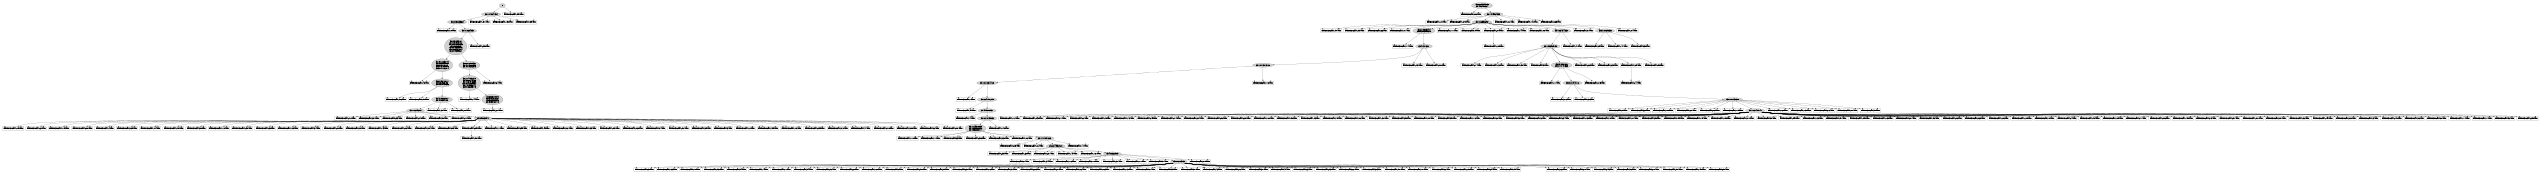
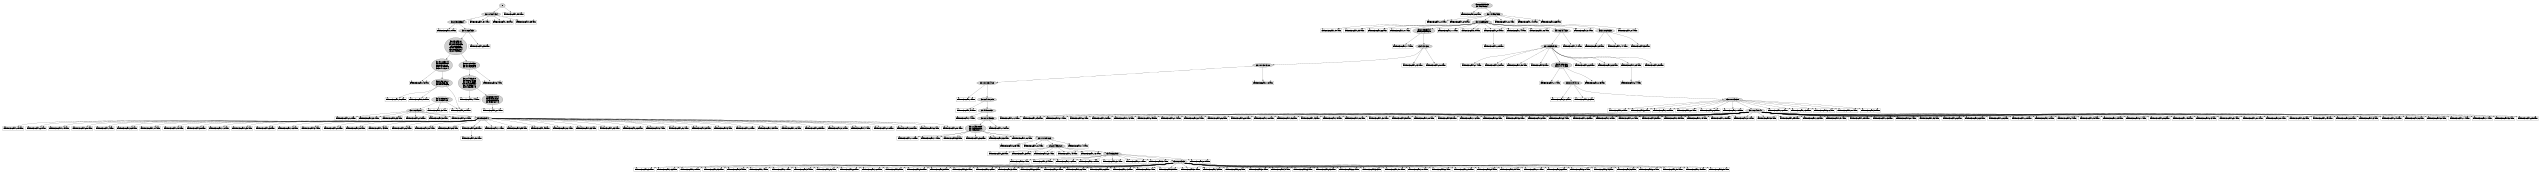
(442, 91) -> (455, 96)
none -> (1534, 169)
